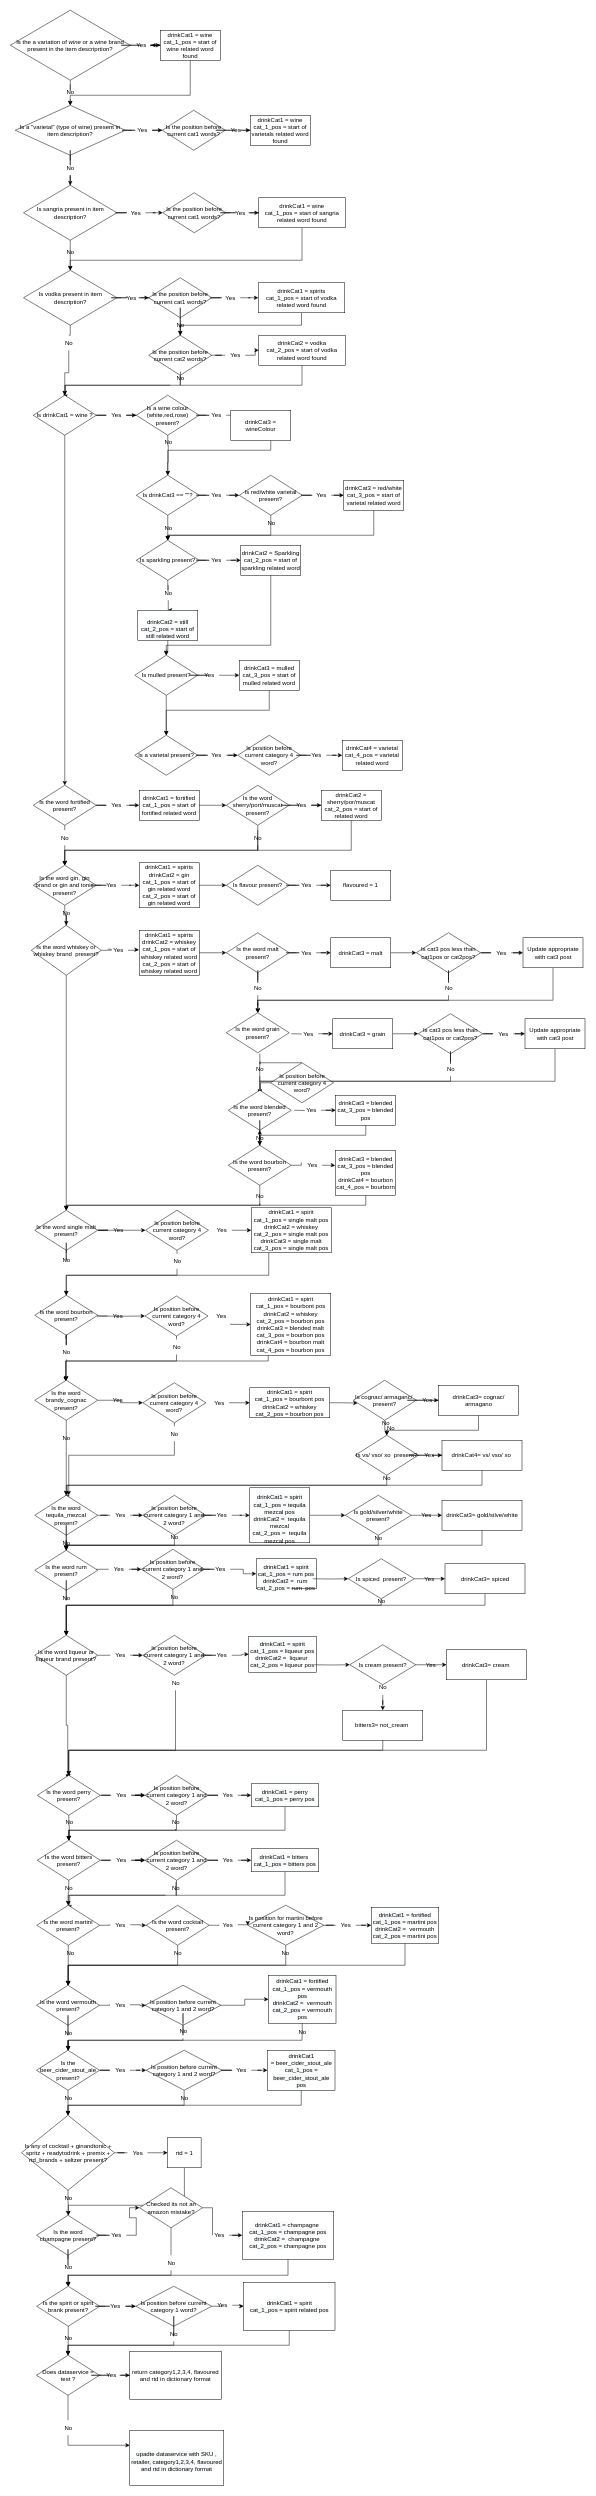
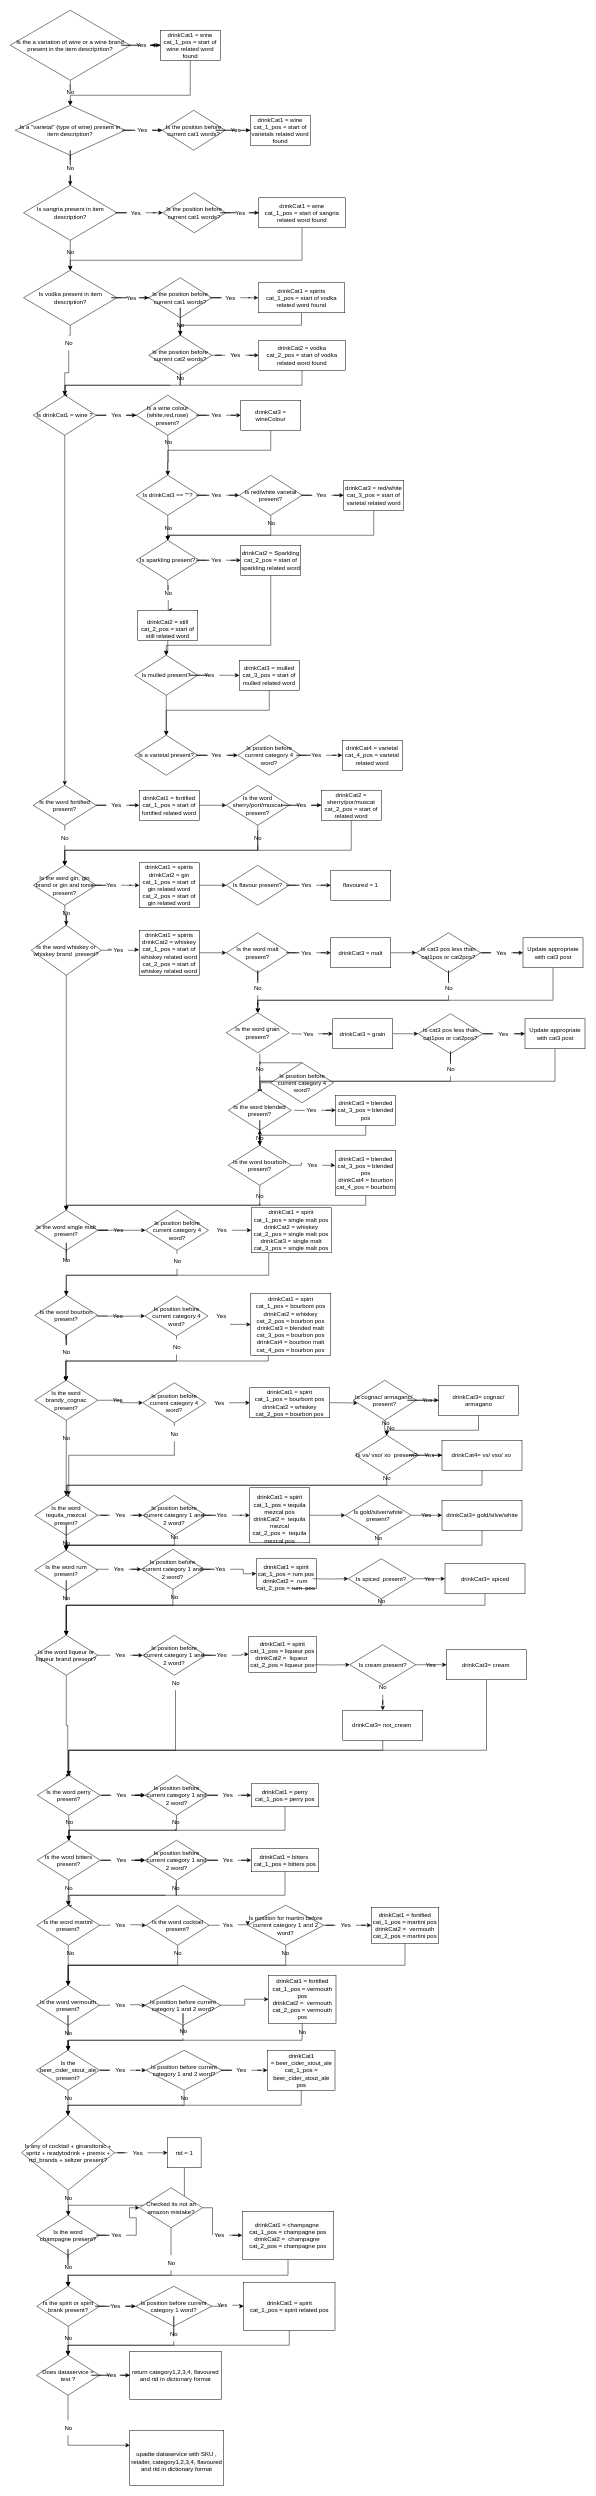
(302, 350) -> (302, 355)
(261, 425) -> (271, 415)
(383, 1725) -> (383, 1725)
